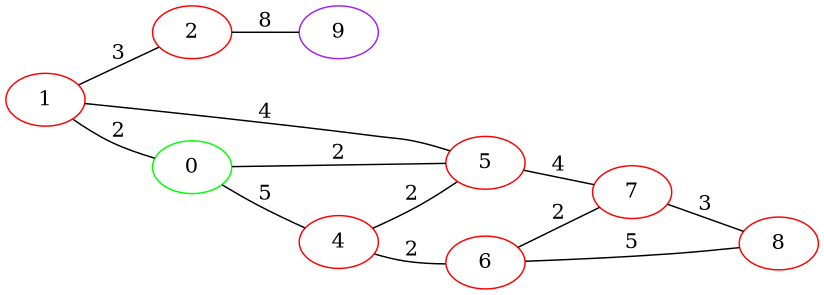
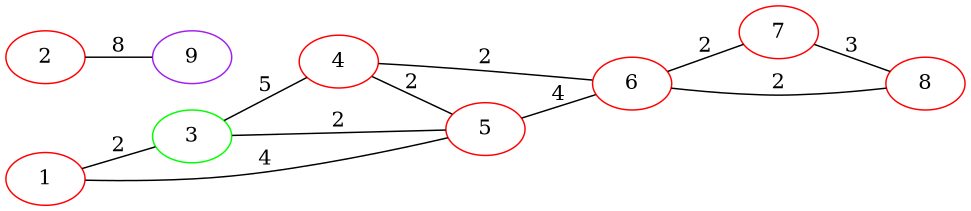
(119, 66) -> none
(192, 167) -> (192, 136)
(559, 177) -> (559, 106)
(632, 243) -> (779, 83)
